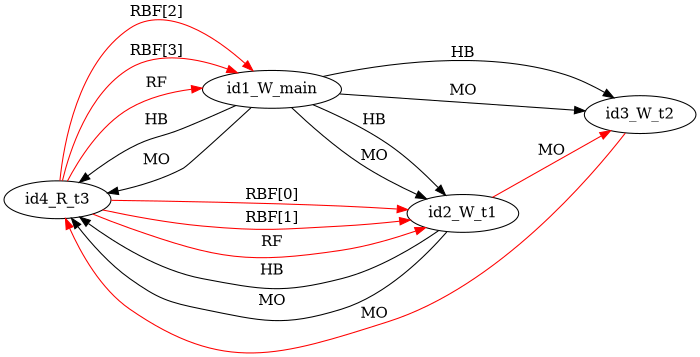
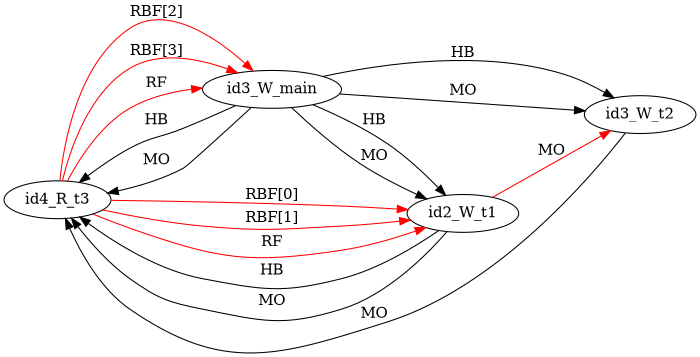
(272, 89) -> (272, 89)
(356, 332) -> (356, 332)
